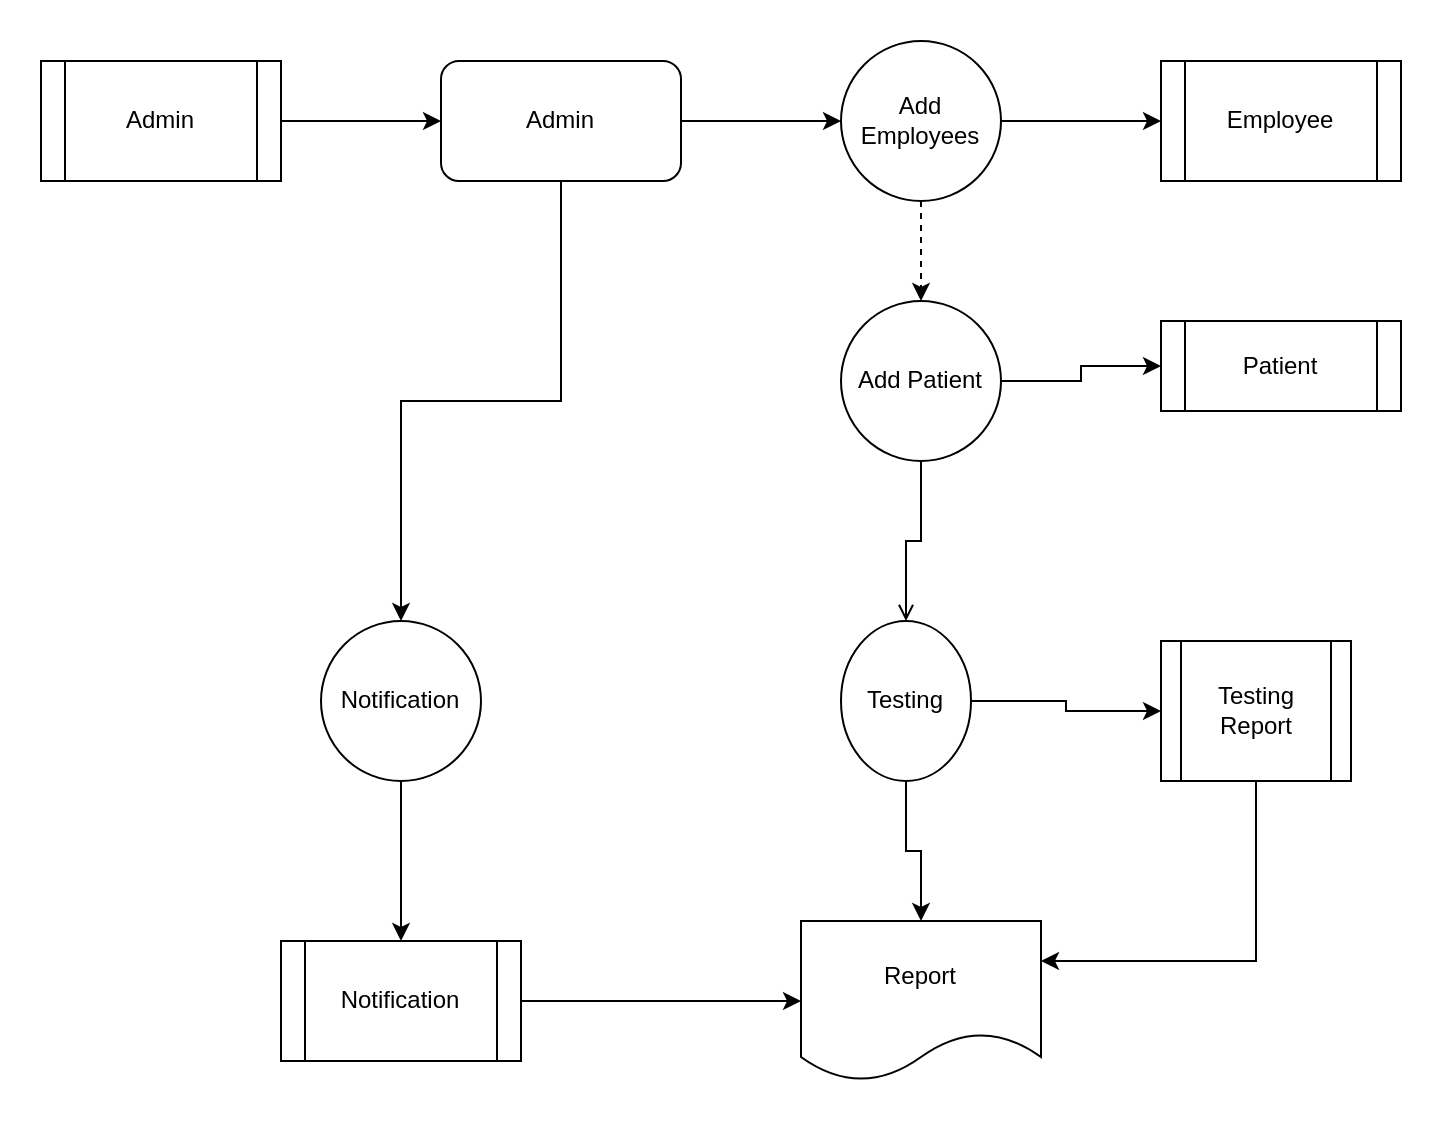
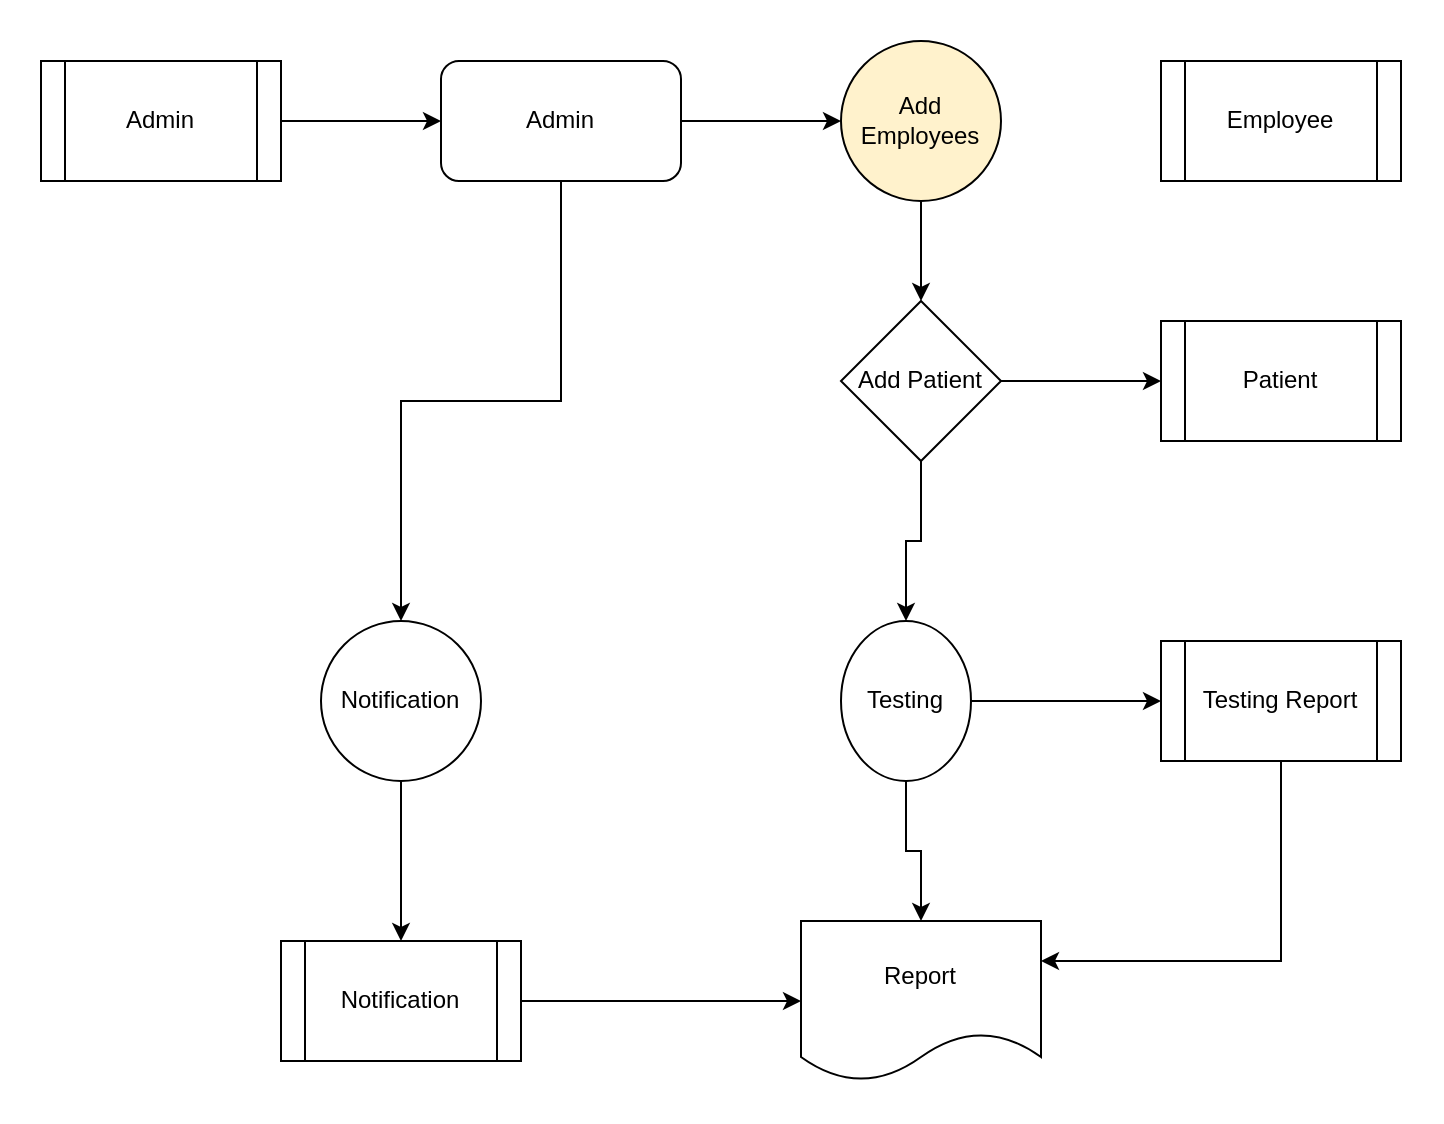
(921, 121) -> (921, 121)
(1074, 121) -> none
(921, 245) -> (921, 245)
(1281, 366) -> (1281, 381)
(921, 381) -> (921, 381)
(906, 608) -> (906, 606)
(1256, 711) -> (1281, 701)
